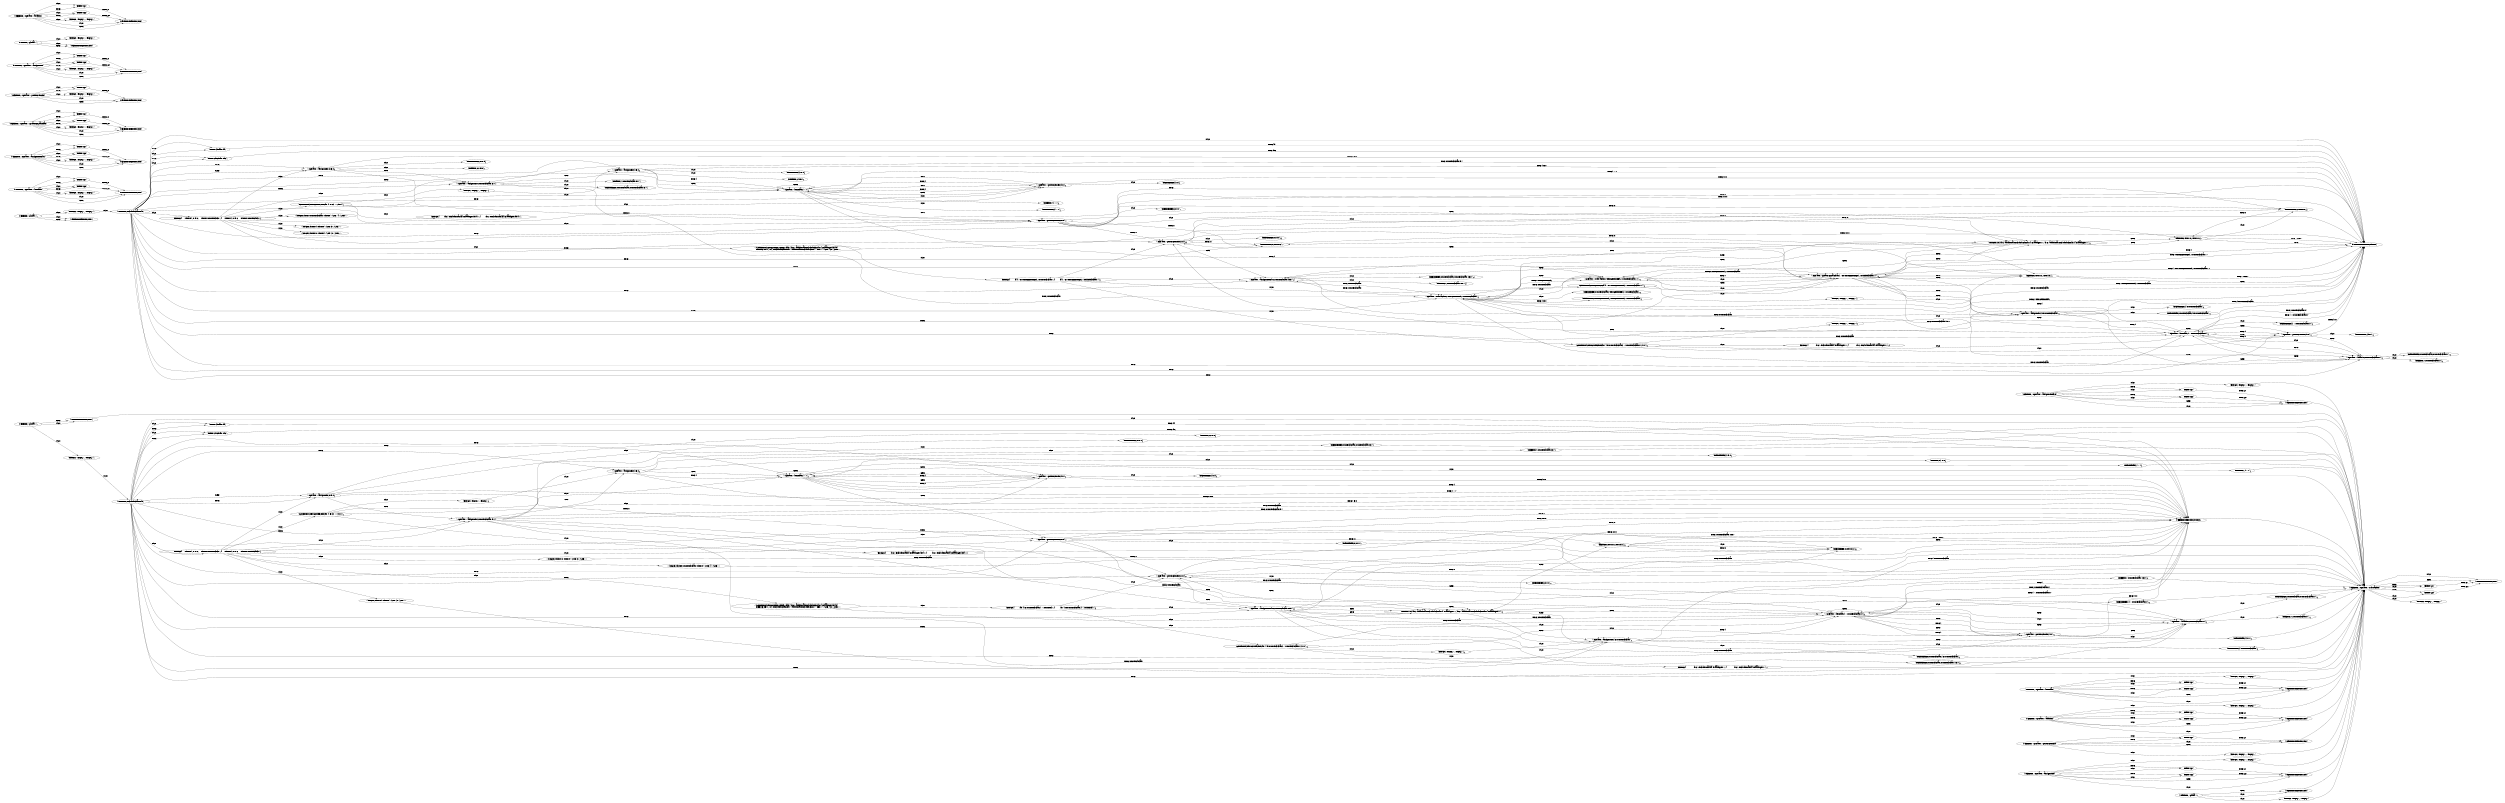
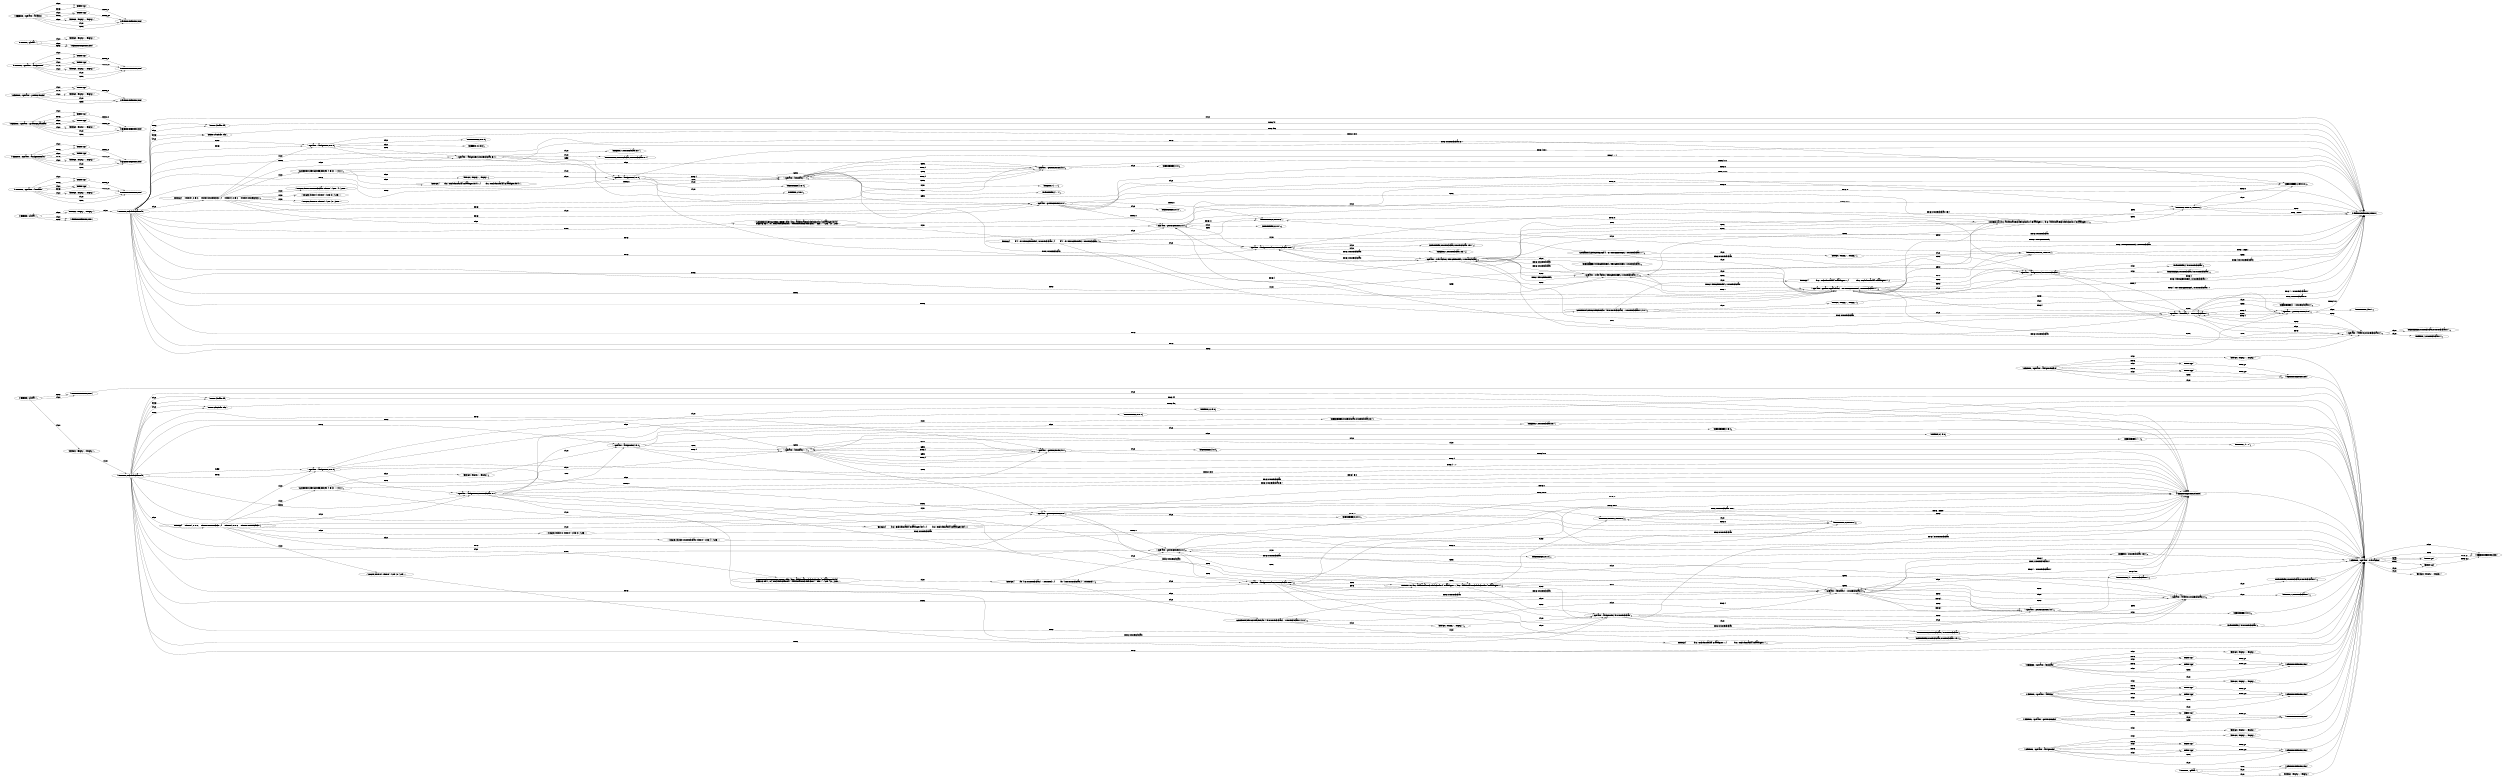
(1542, 289) -> (1542, 266)
(1612, 292) -> none
(1542, 301) -> (1542, 259)
